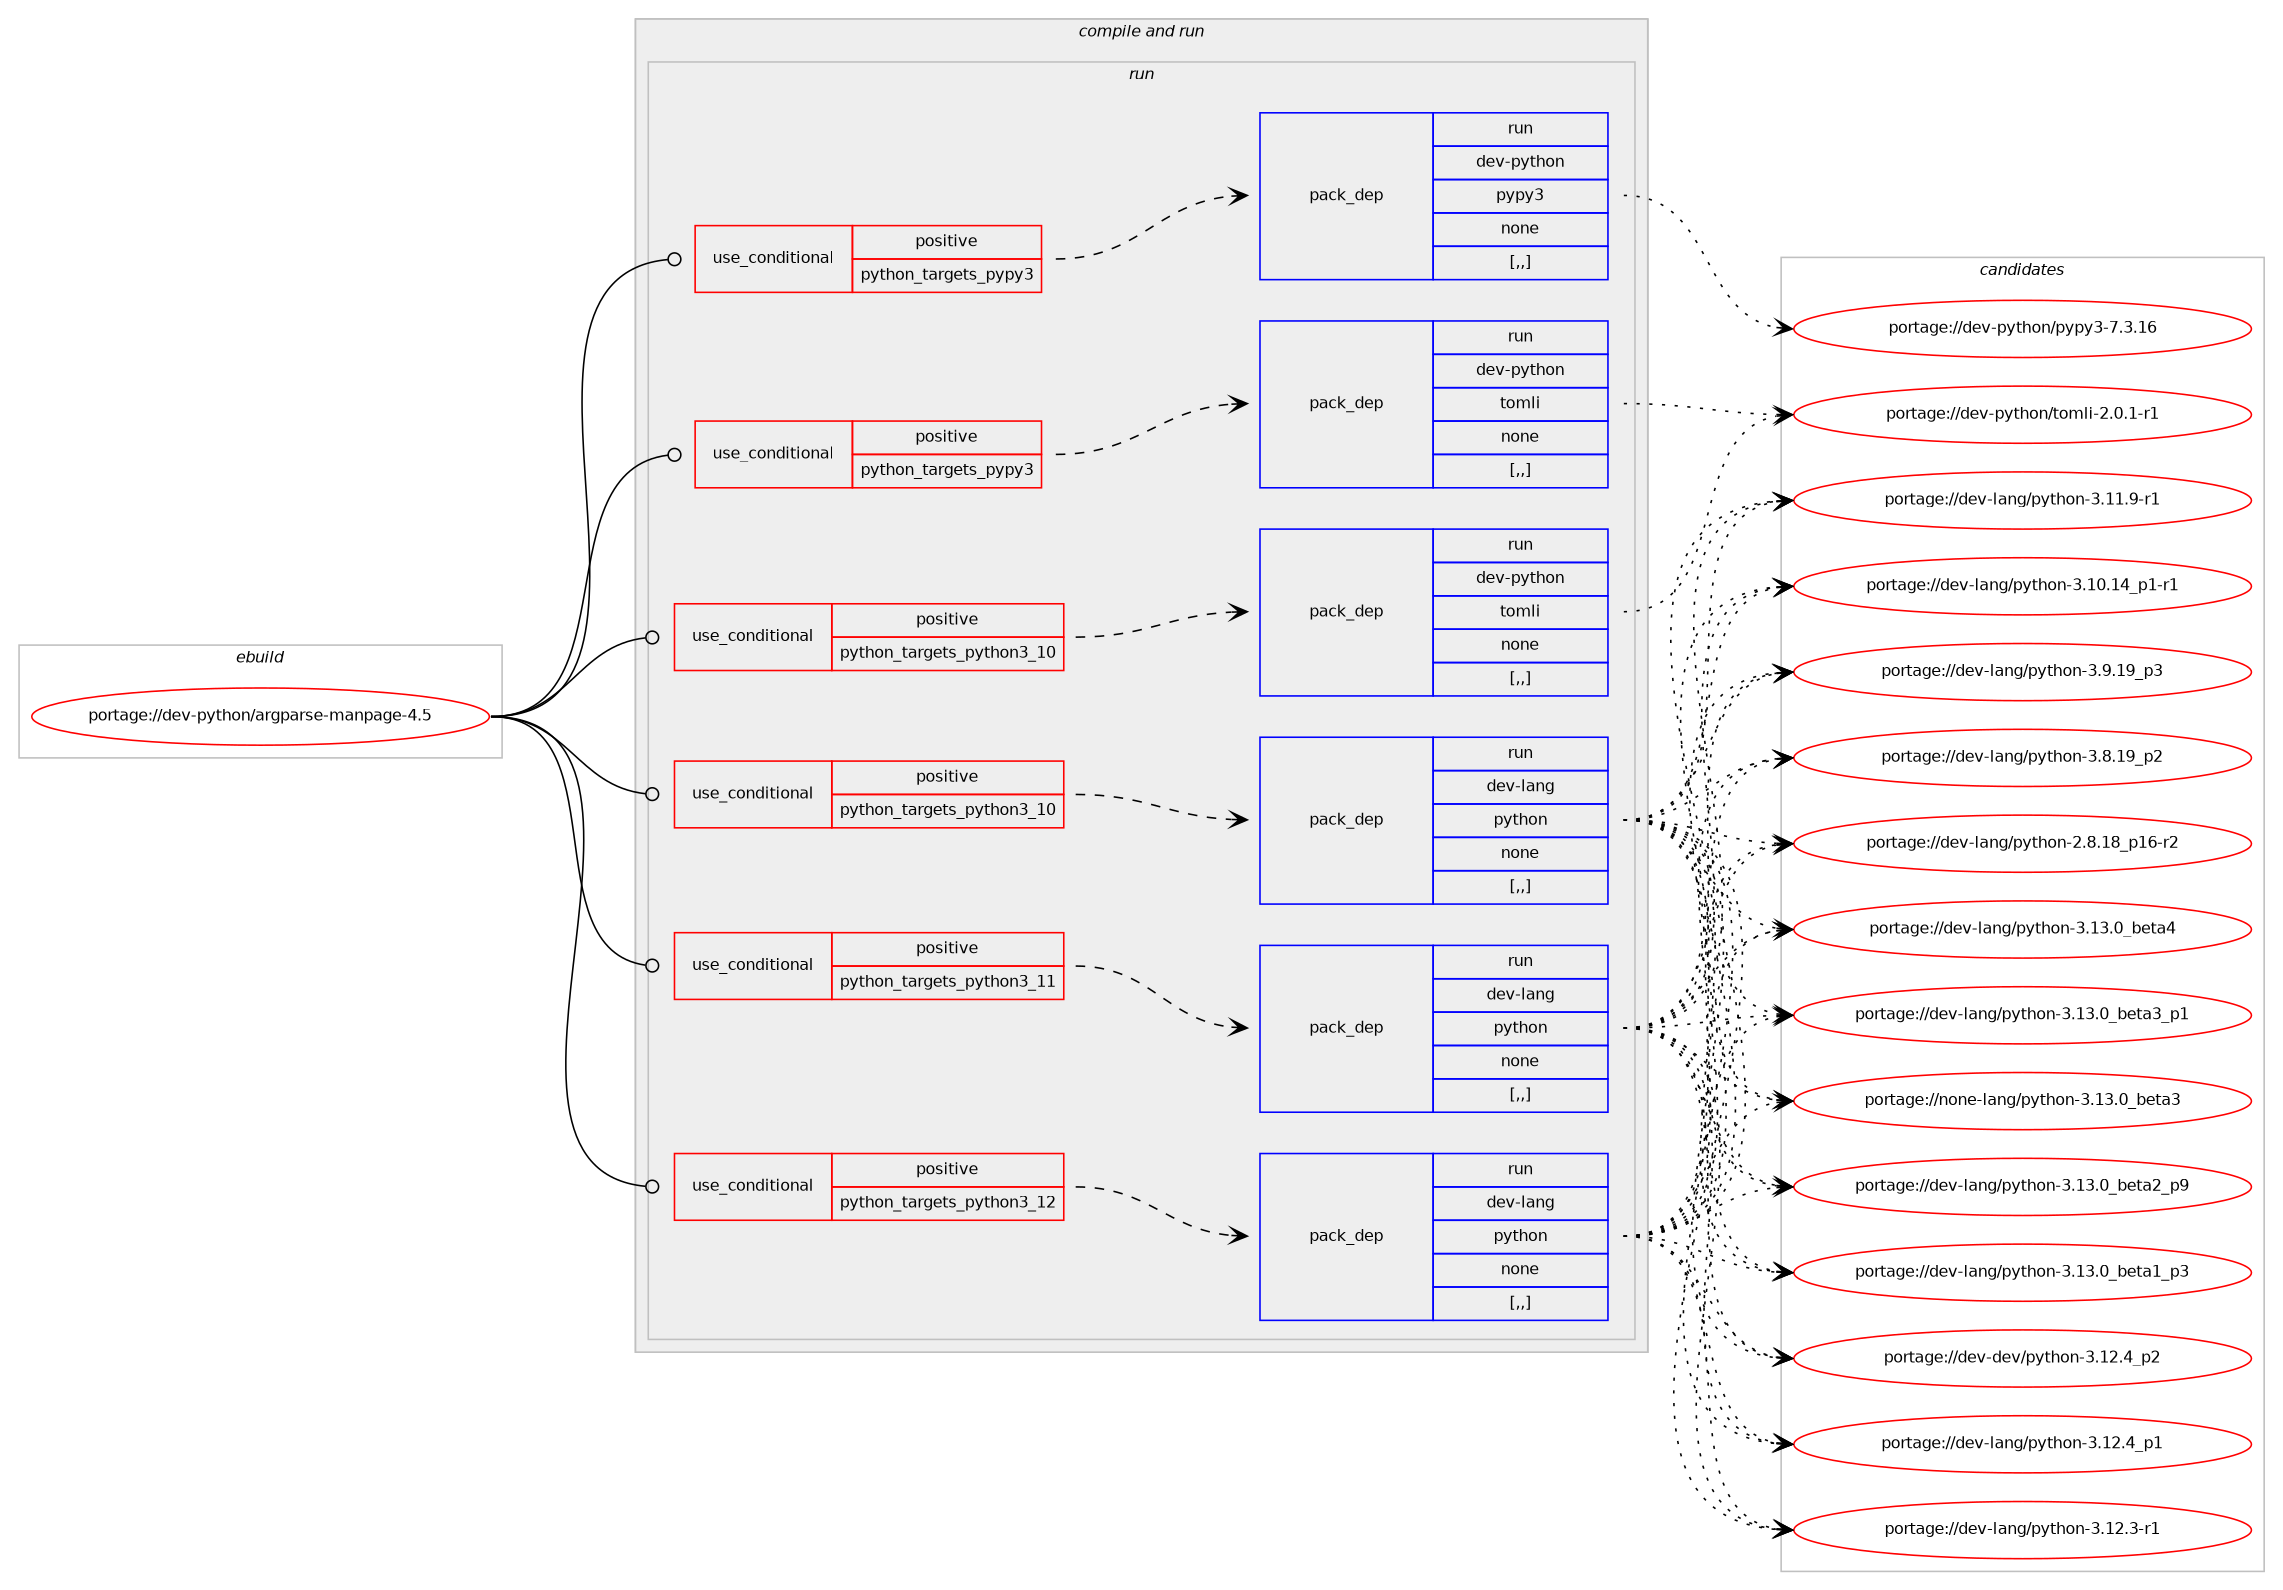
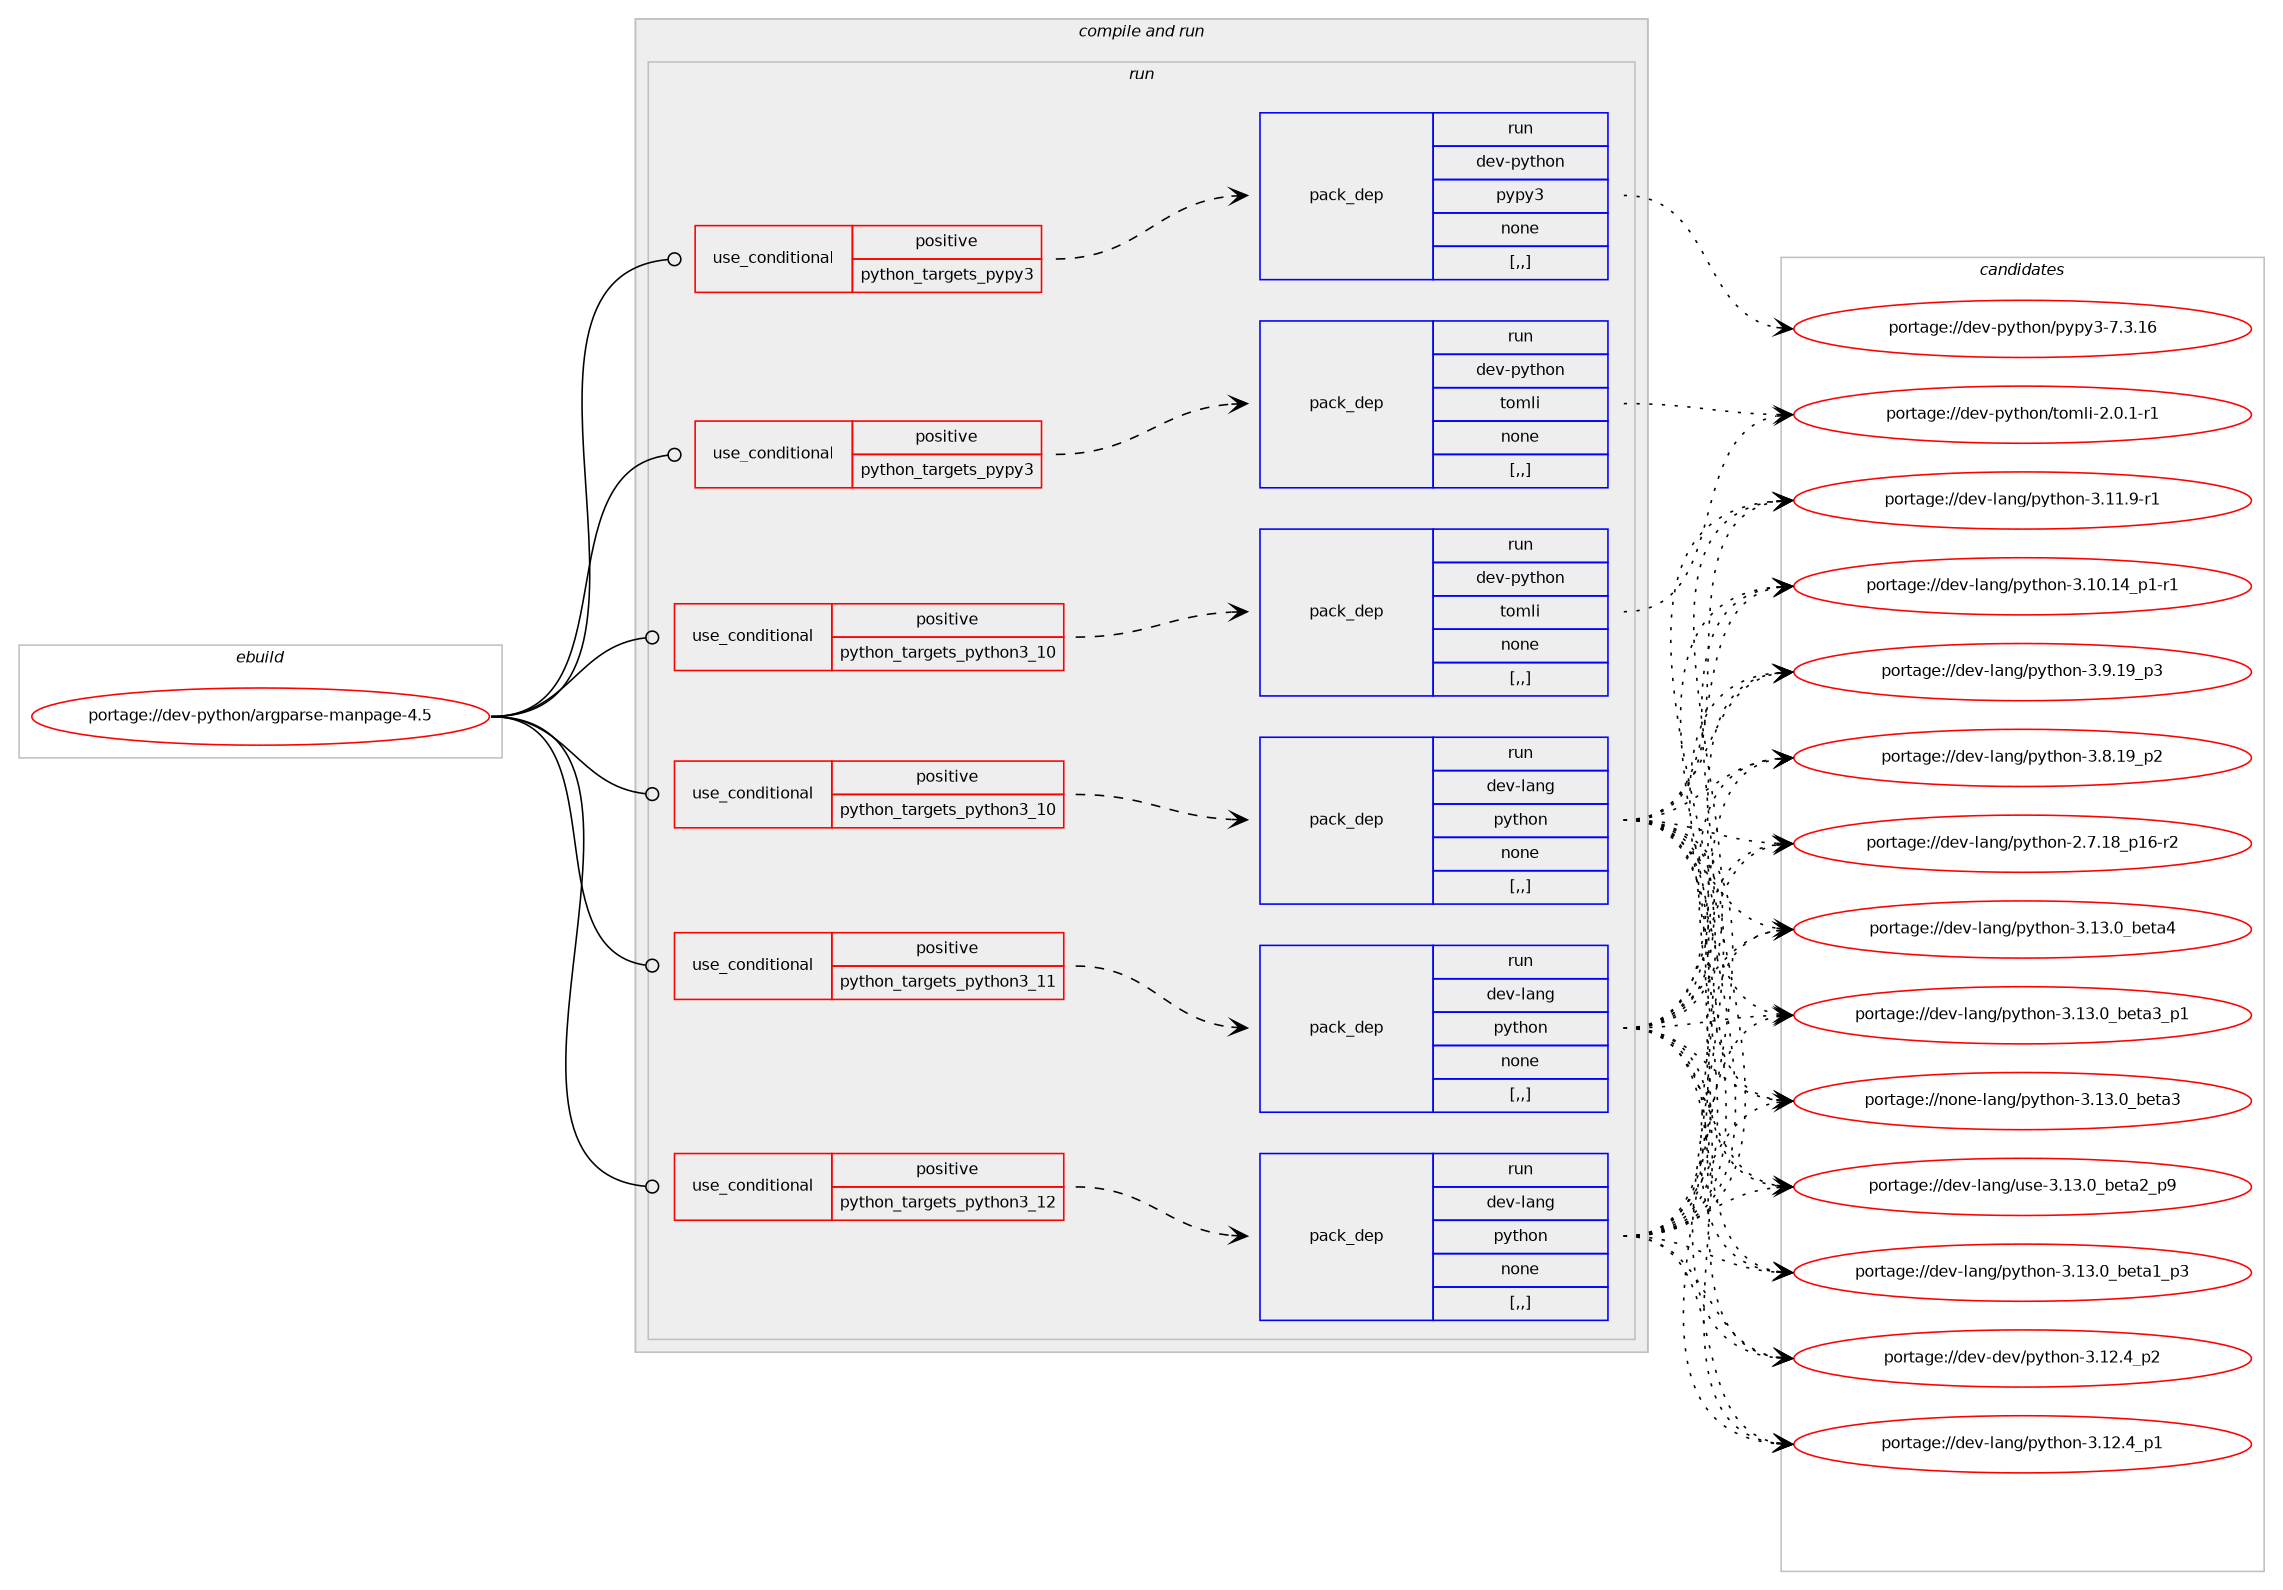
(2023, 844) -> (2023, 844)
(2023, 1187) -> (2023, 1187)
(2023, 1530) -> none
